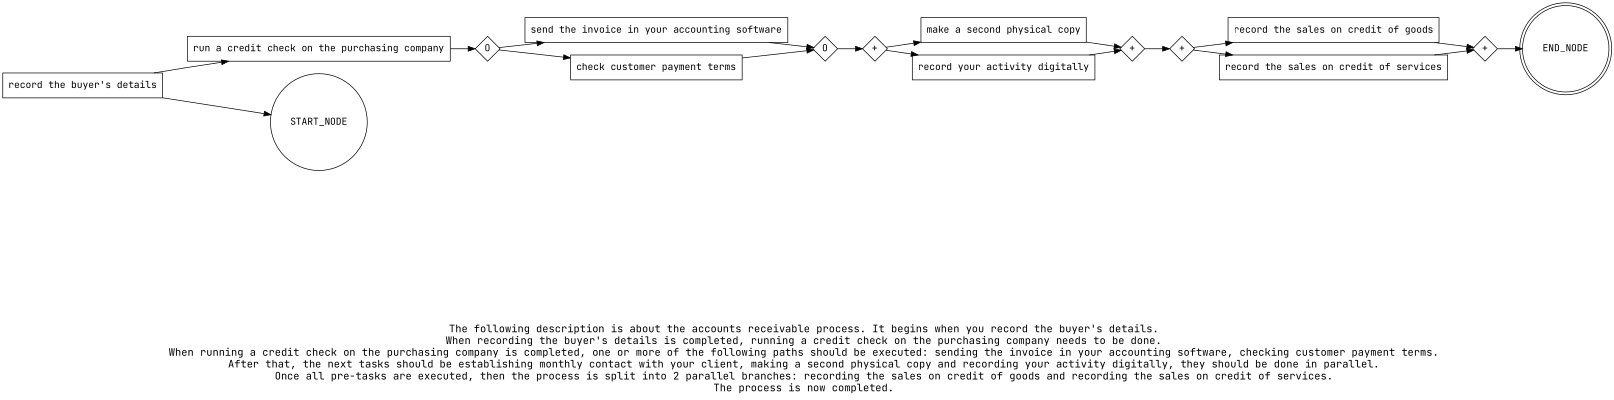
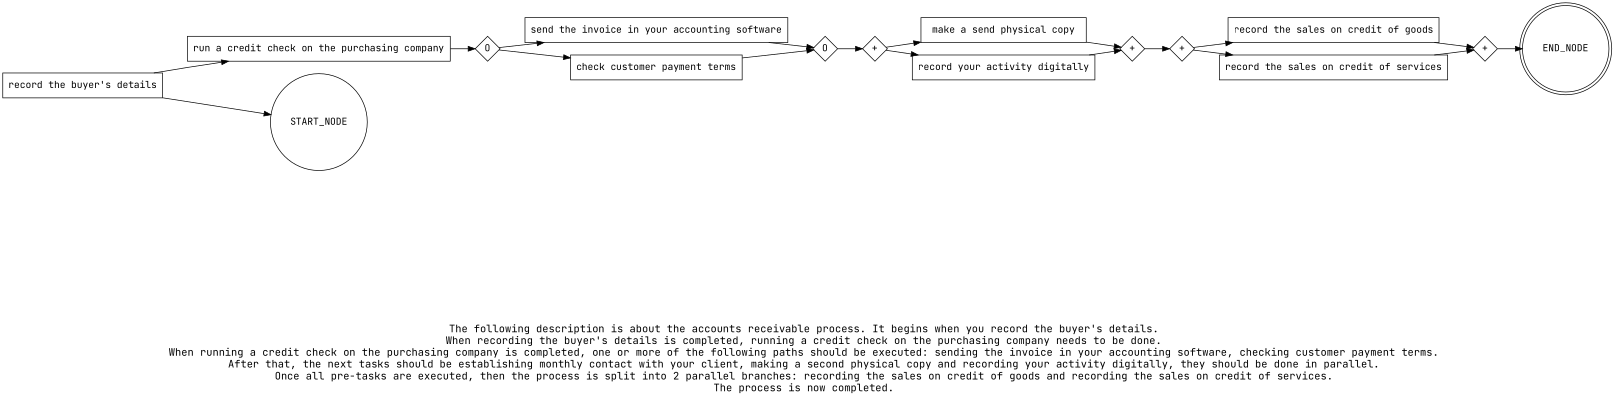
(1004, 30) -> (1004, 30)
